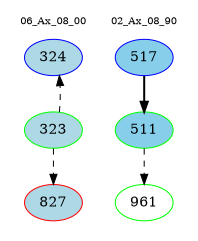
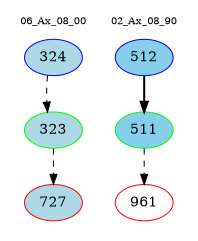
(144, 57) -> (144, 57)
(60, 99) -> (47, 89)
(53, 203) -> (53, 203)
(144, 203) -> (144, 203)
